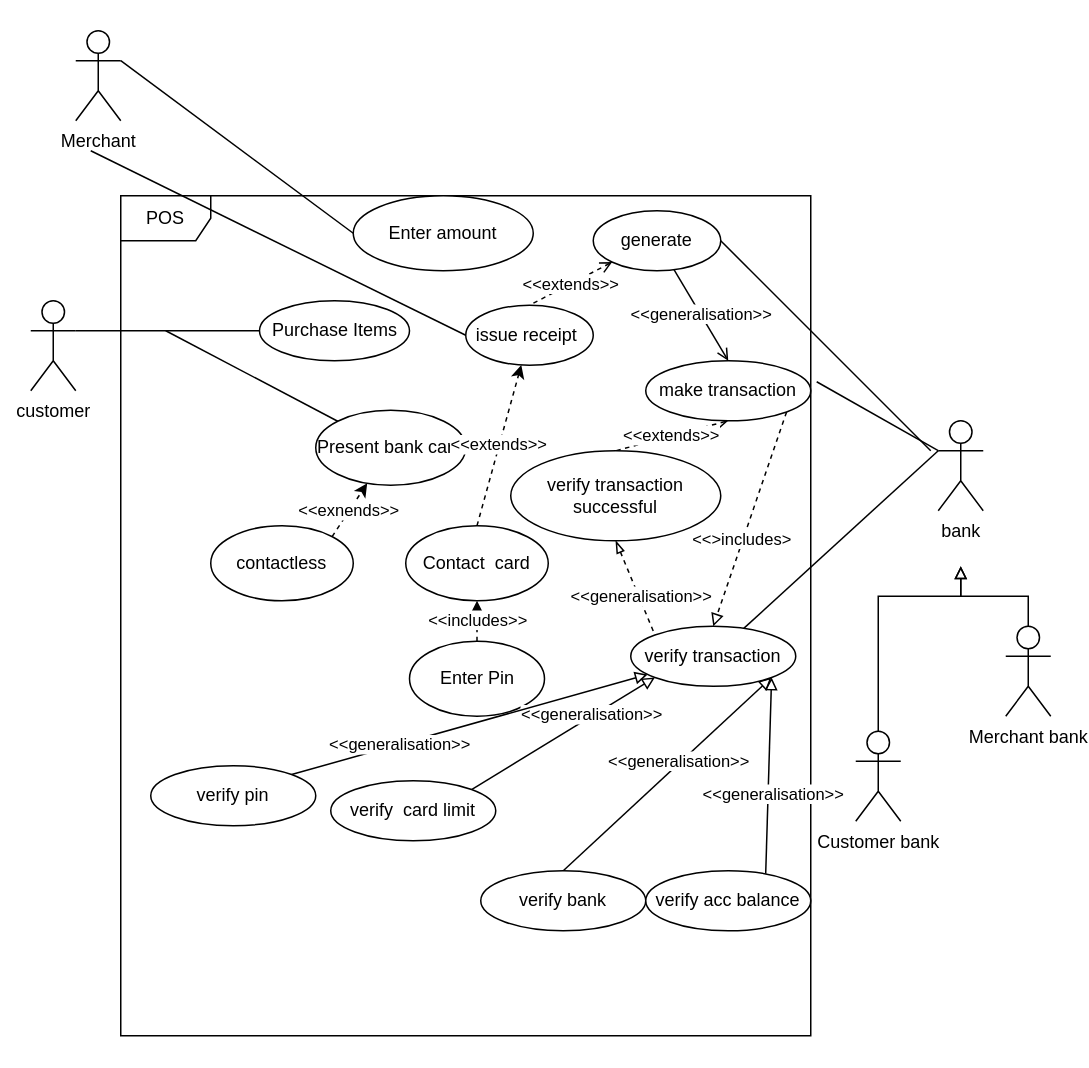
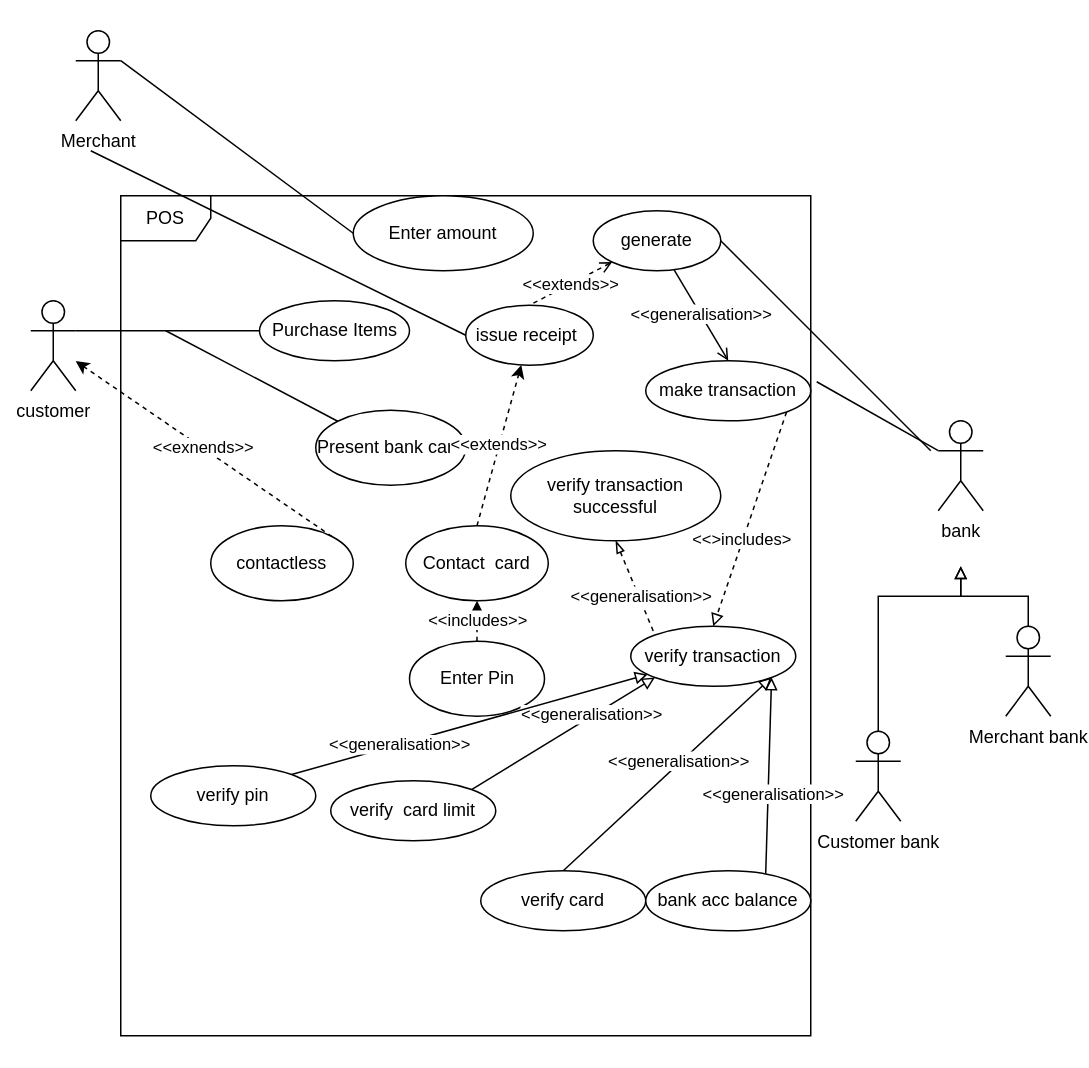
(674, 435) -> none
(347, 514) -> (208, 452)
(841, 540) -> none
(563, 901) -> (563, 901)
(728, 901) -> (728, 901)
